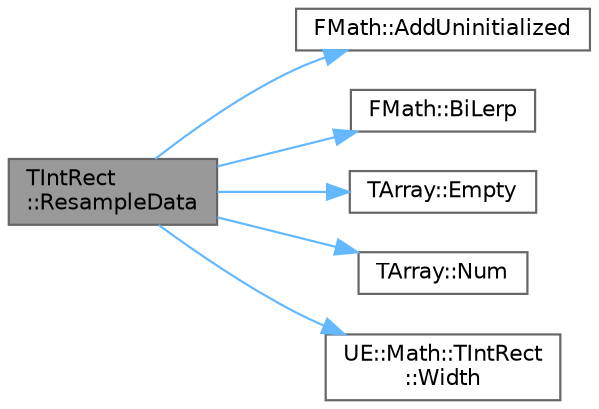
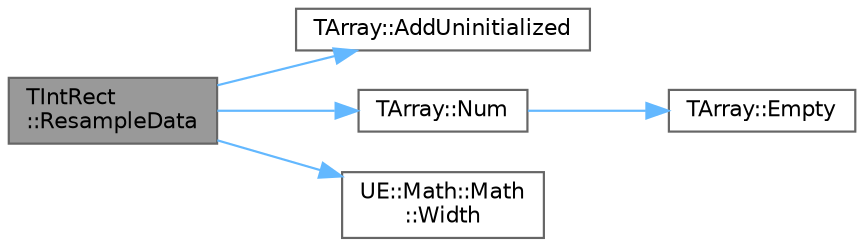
(443, 30) -> (443, 30)
(443, 111) -> none
(272, 192) -> (587, 111)
(443, 367) -> (443, 205)
